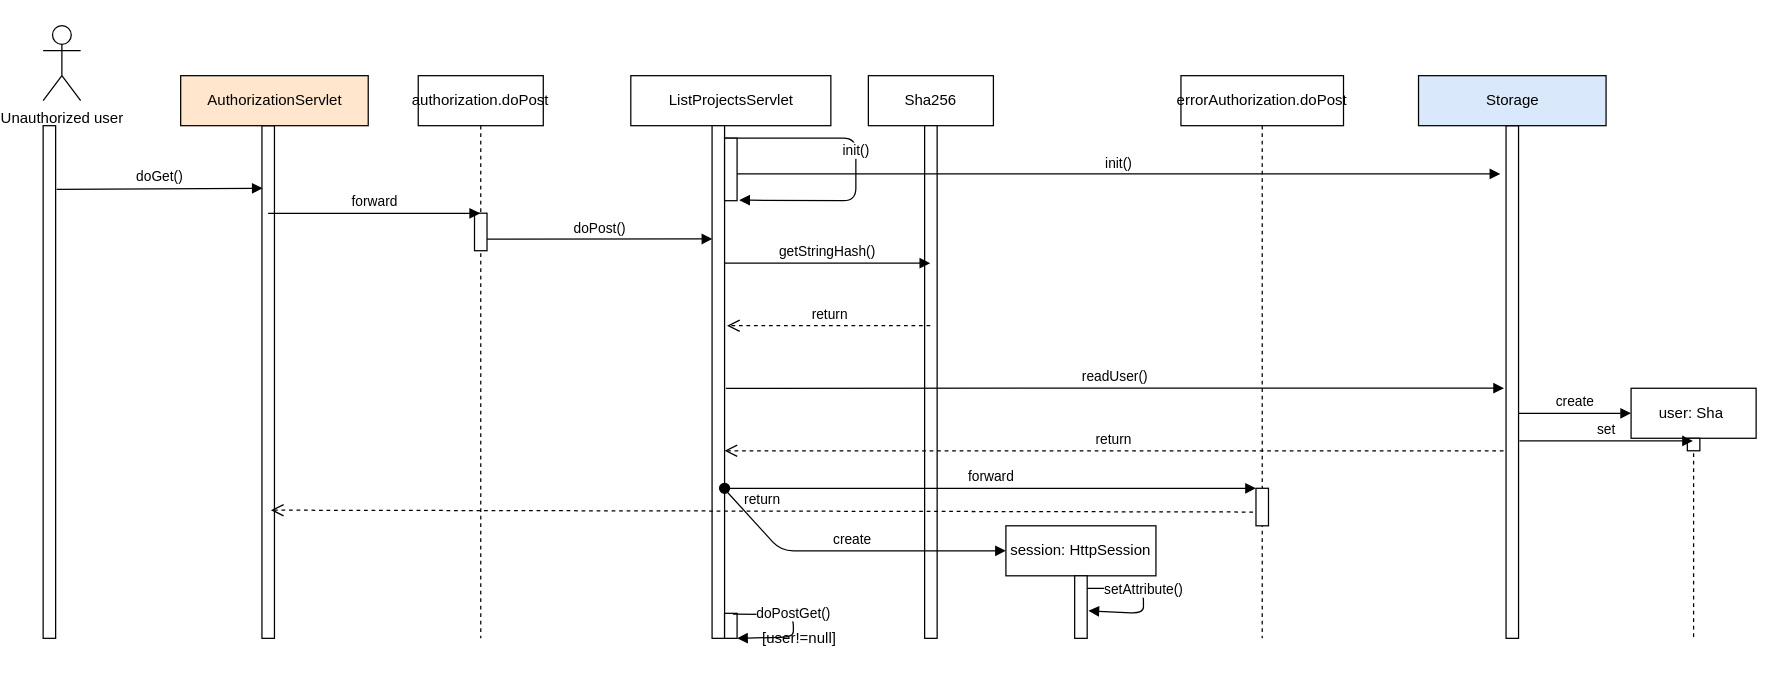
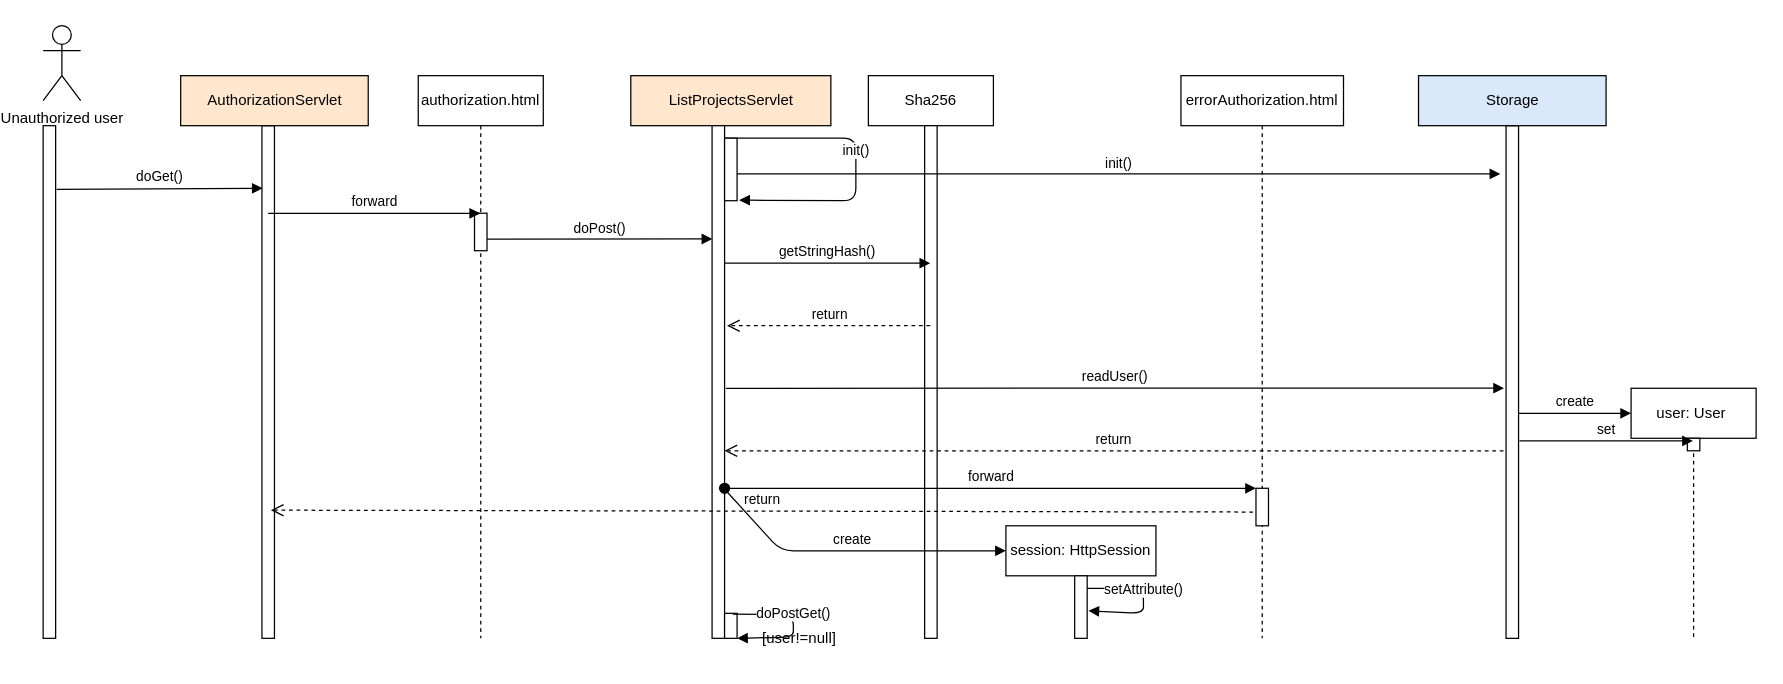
(481, 101) -> (481, 101)
(731, 101) -> (731, 101)
(1262, 101) -> (1262, 101)
(1693, 413) -> (1693, 413)
